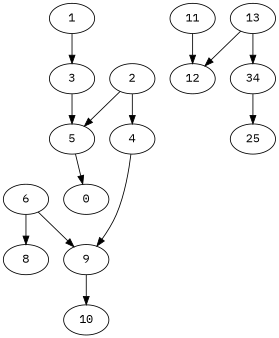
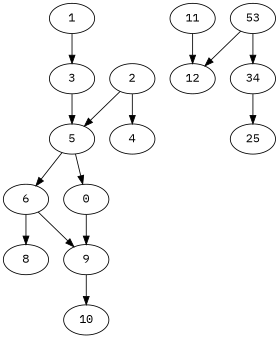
(253, 18) -> (253, 18)
none -> (52, 166)
(122, 199) -> (86, 225)
